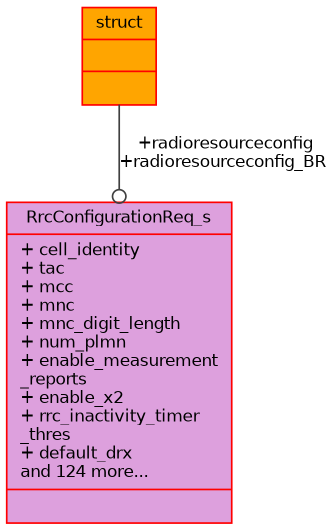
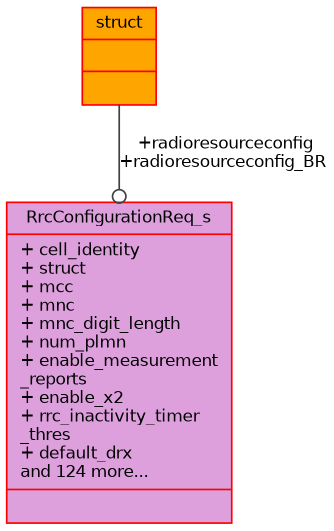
(43, 269) -> (54, 269)
